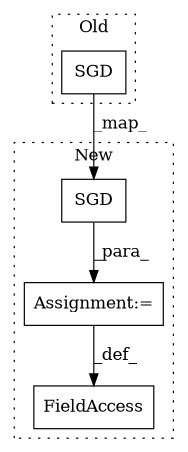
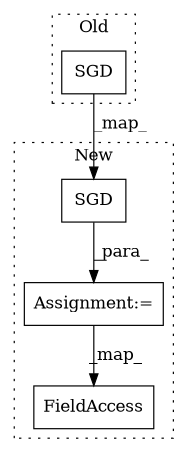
(116, 356) -> (116, 356)
